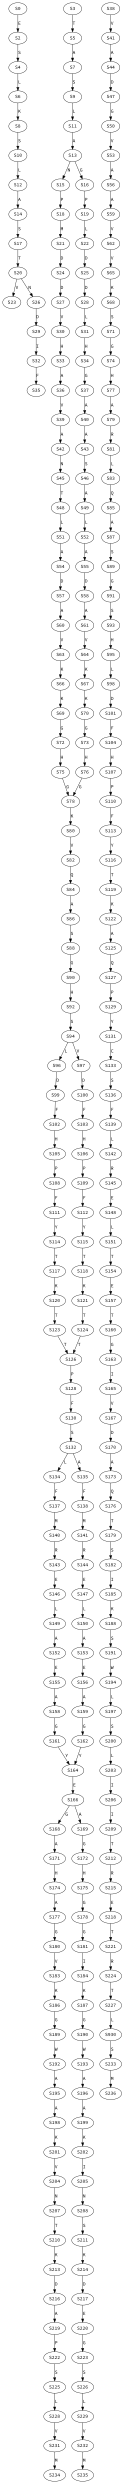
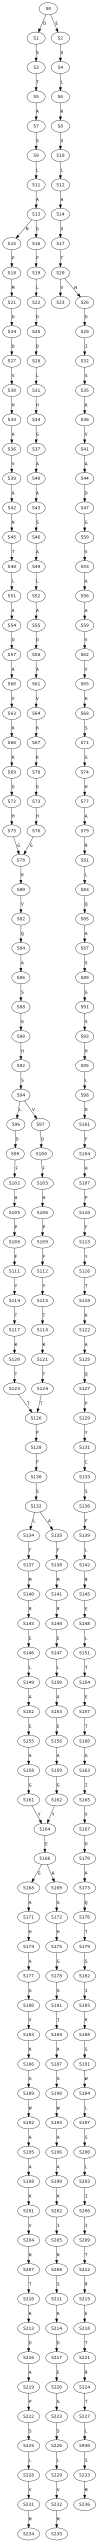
none -> (36, 38)
(38, 376) -> (86, 376)
none -> (85, 403)
